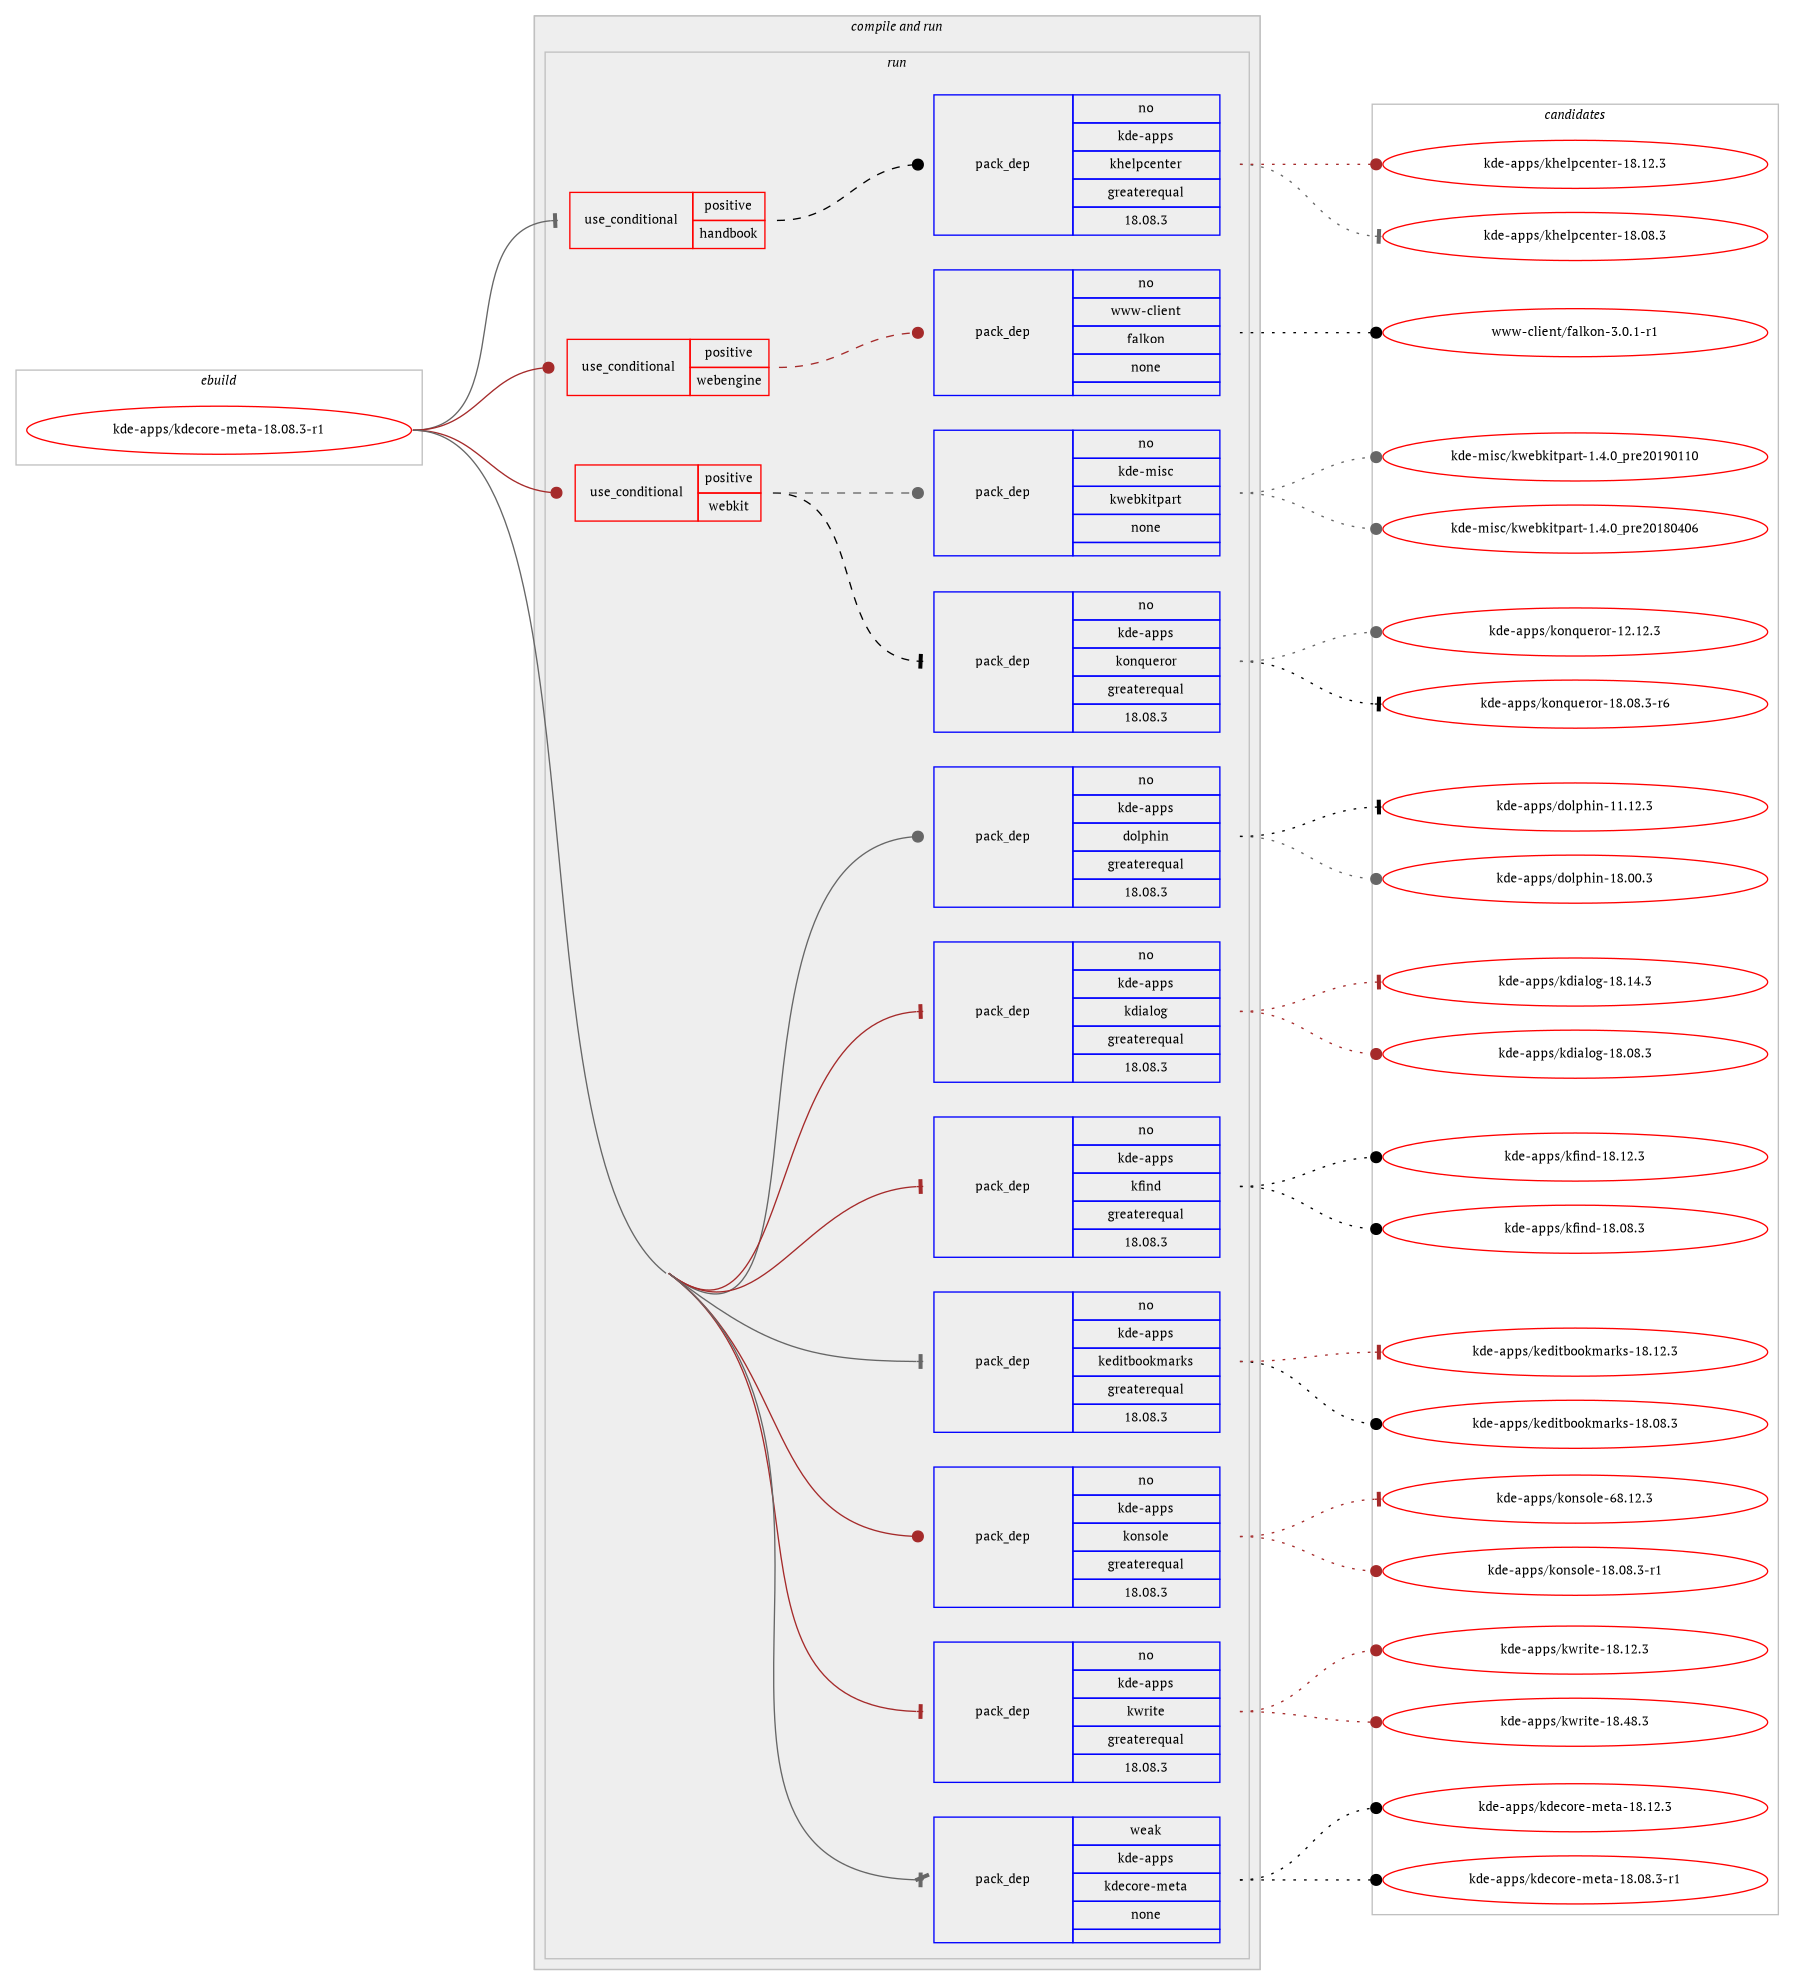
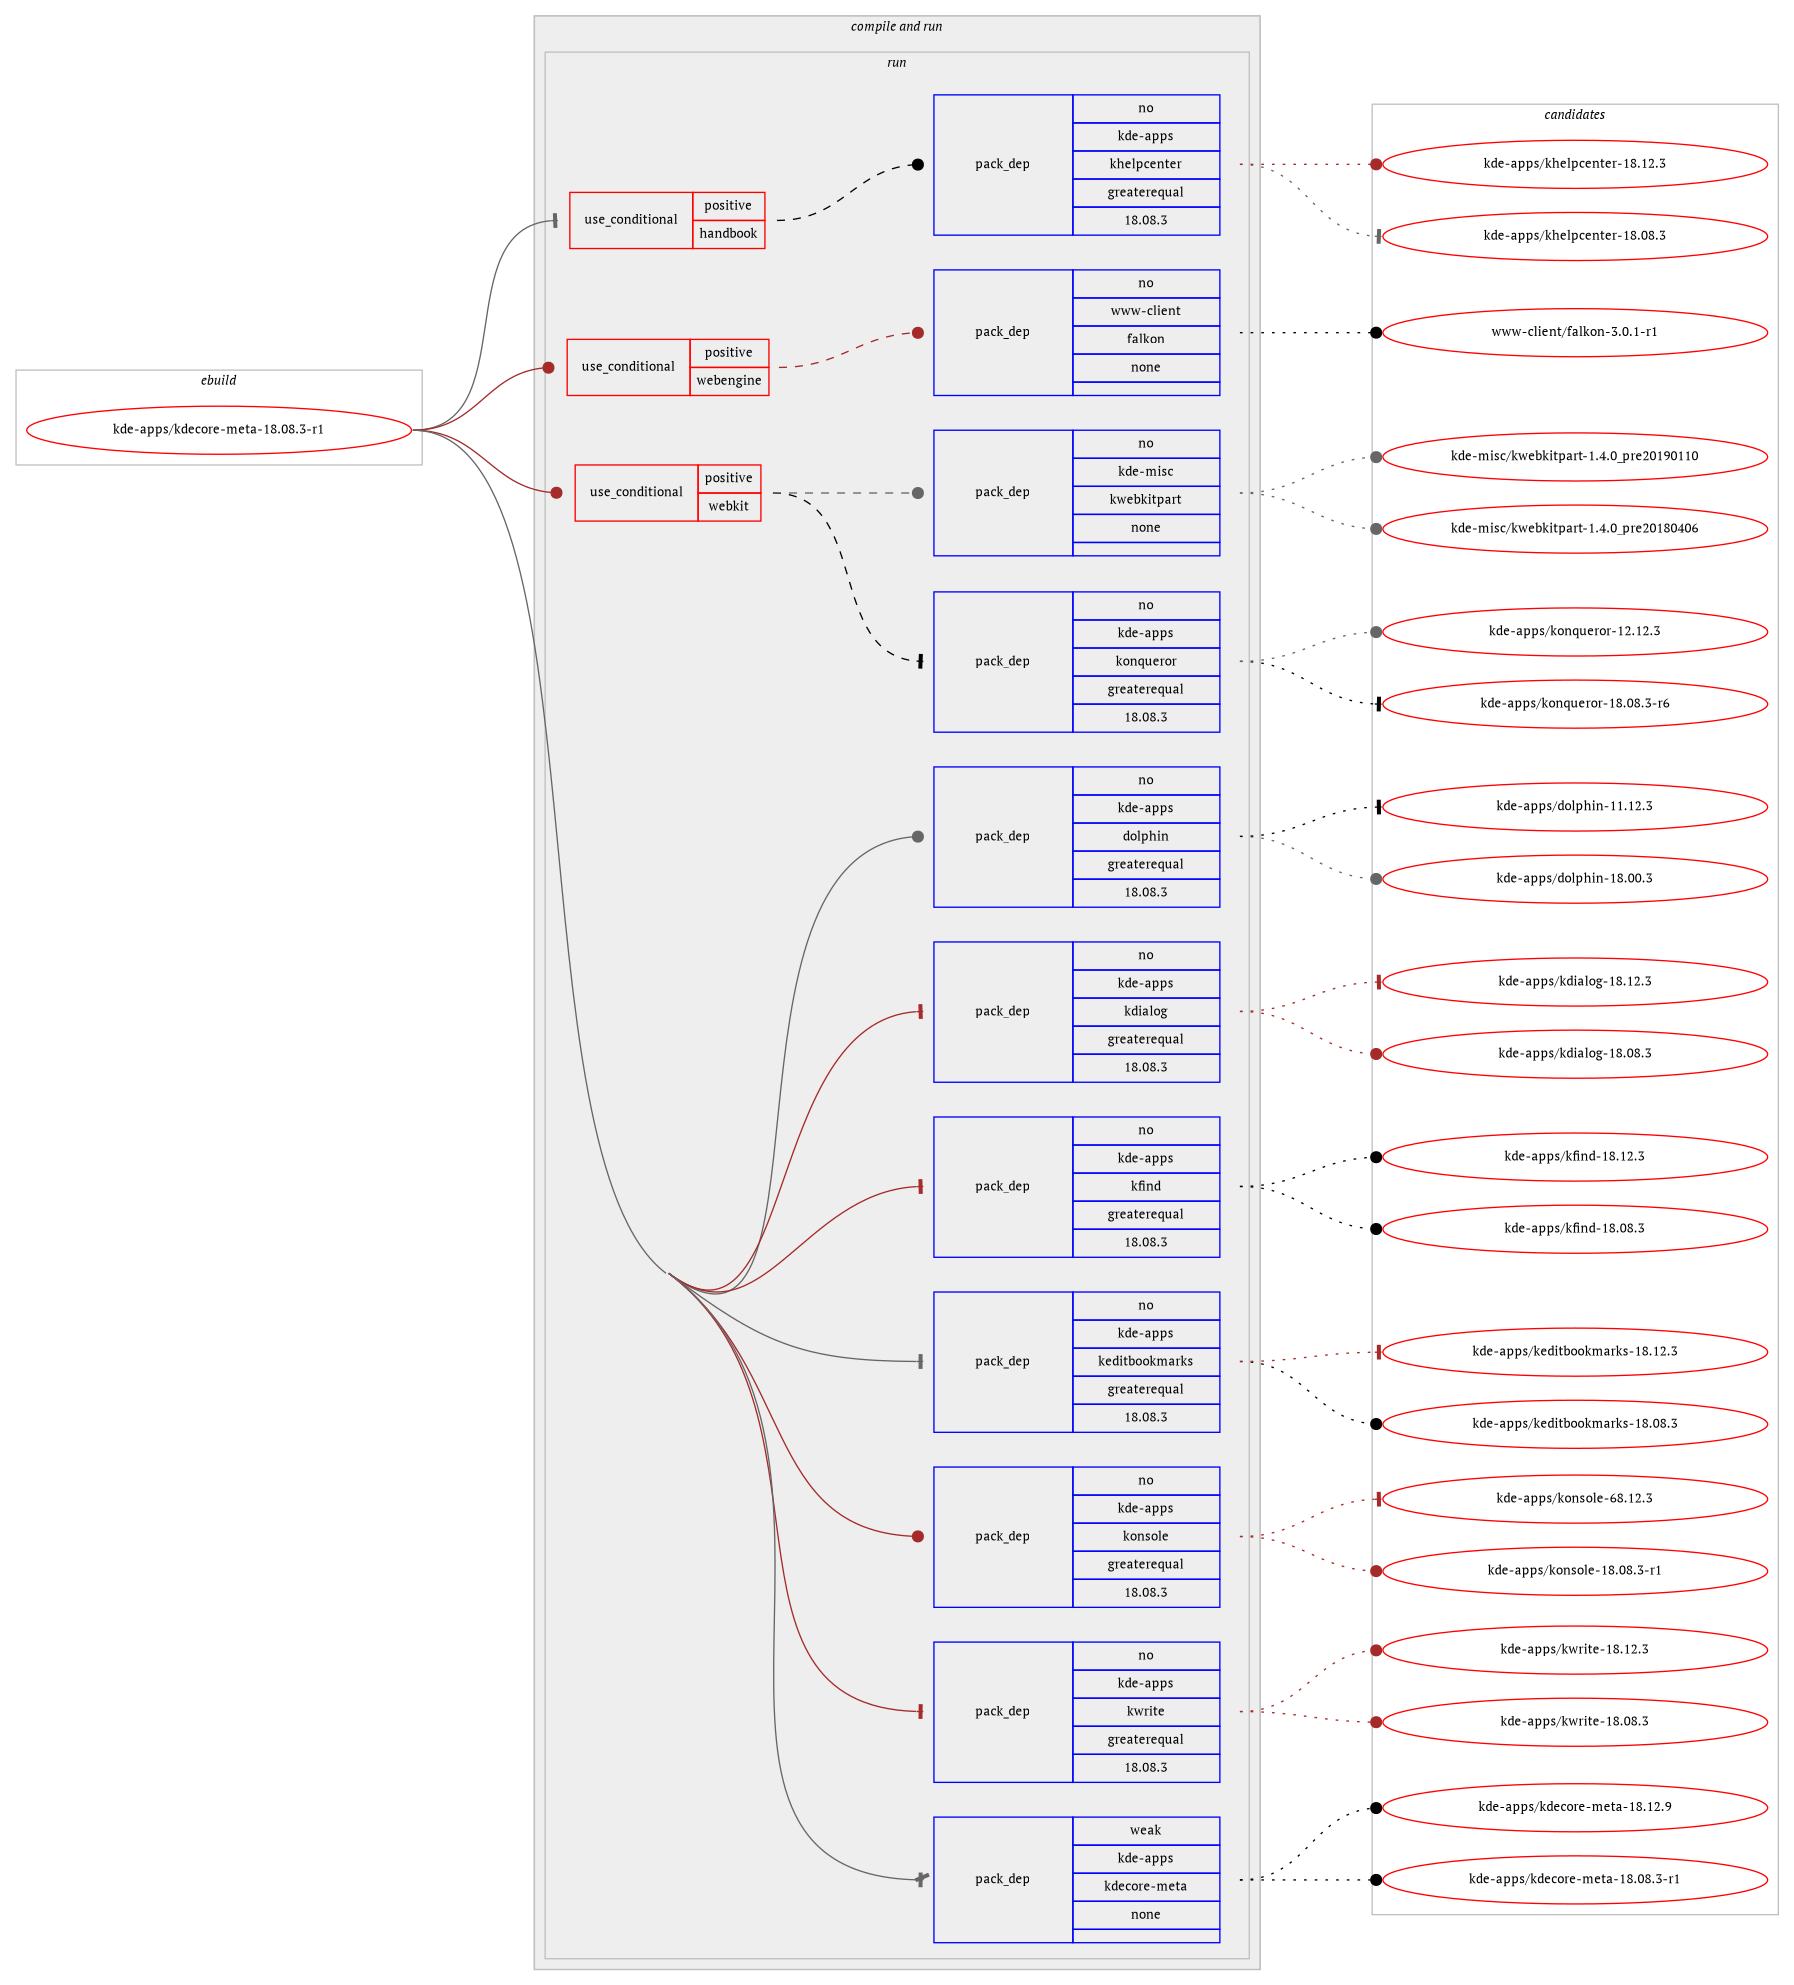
(1575, 982) -> (1575, 982)
(1575, 1722) -> (1575, 1722)
(1575, 1808) -> (1575, 1808)
